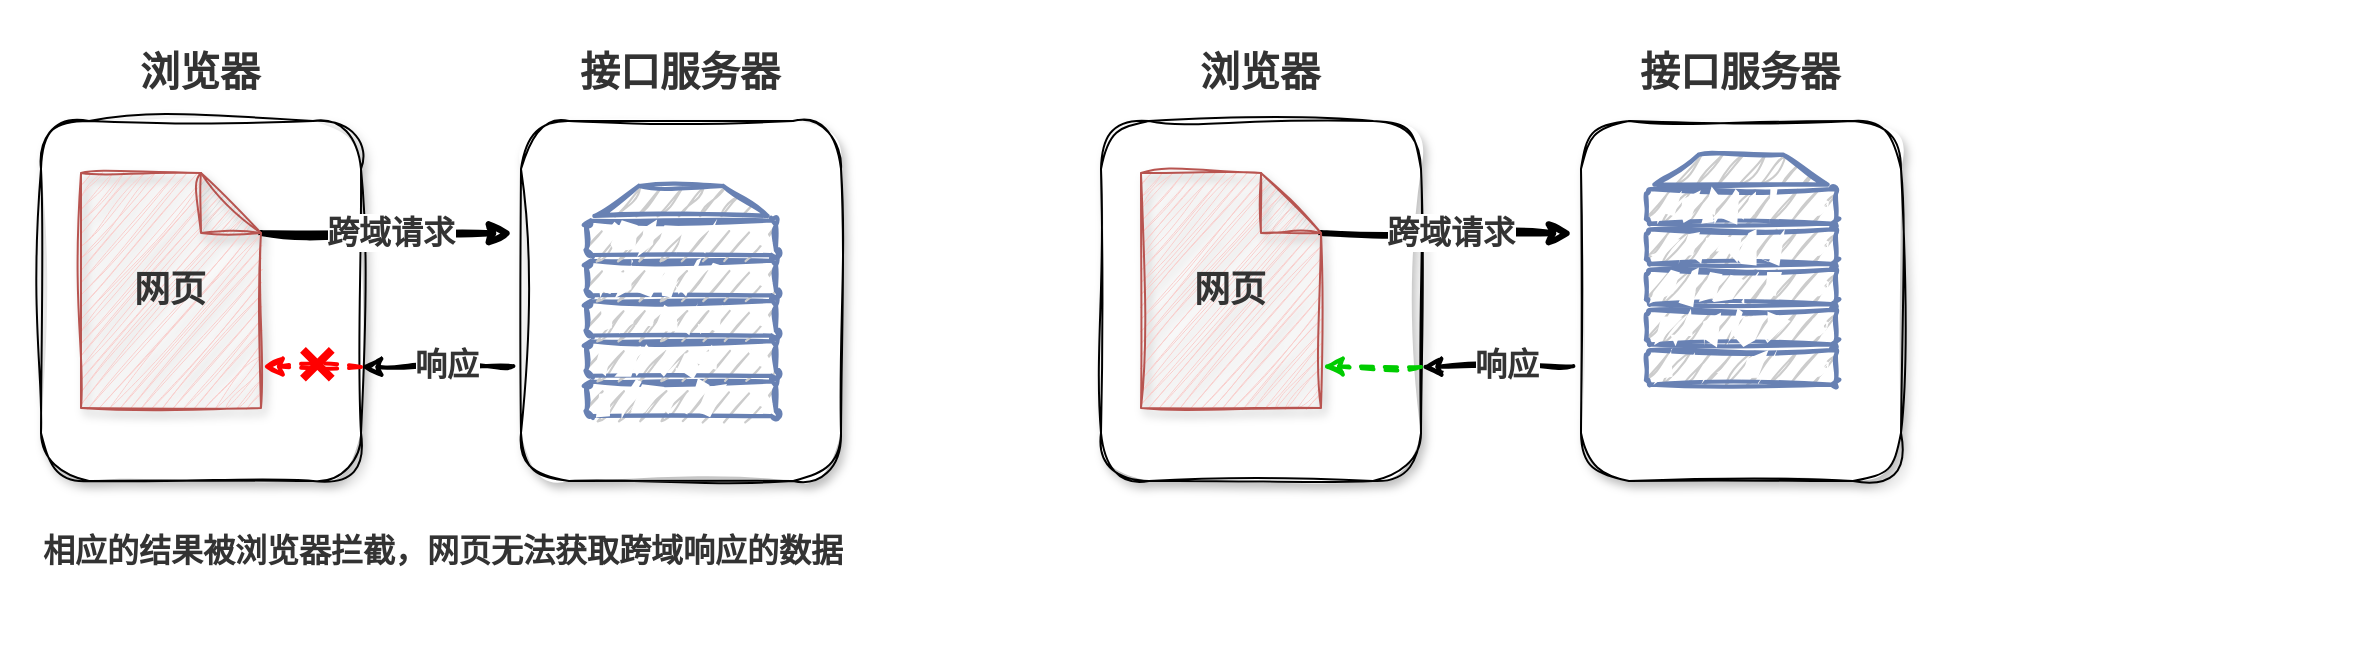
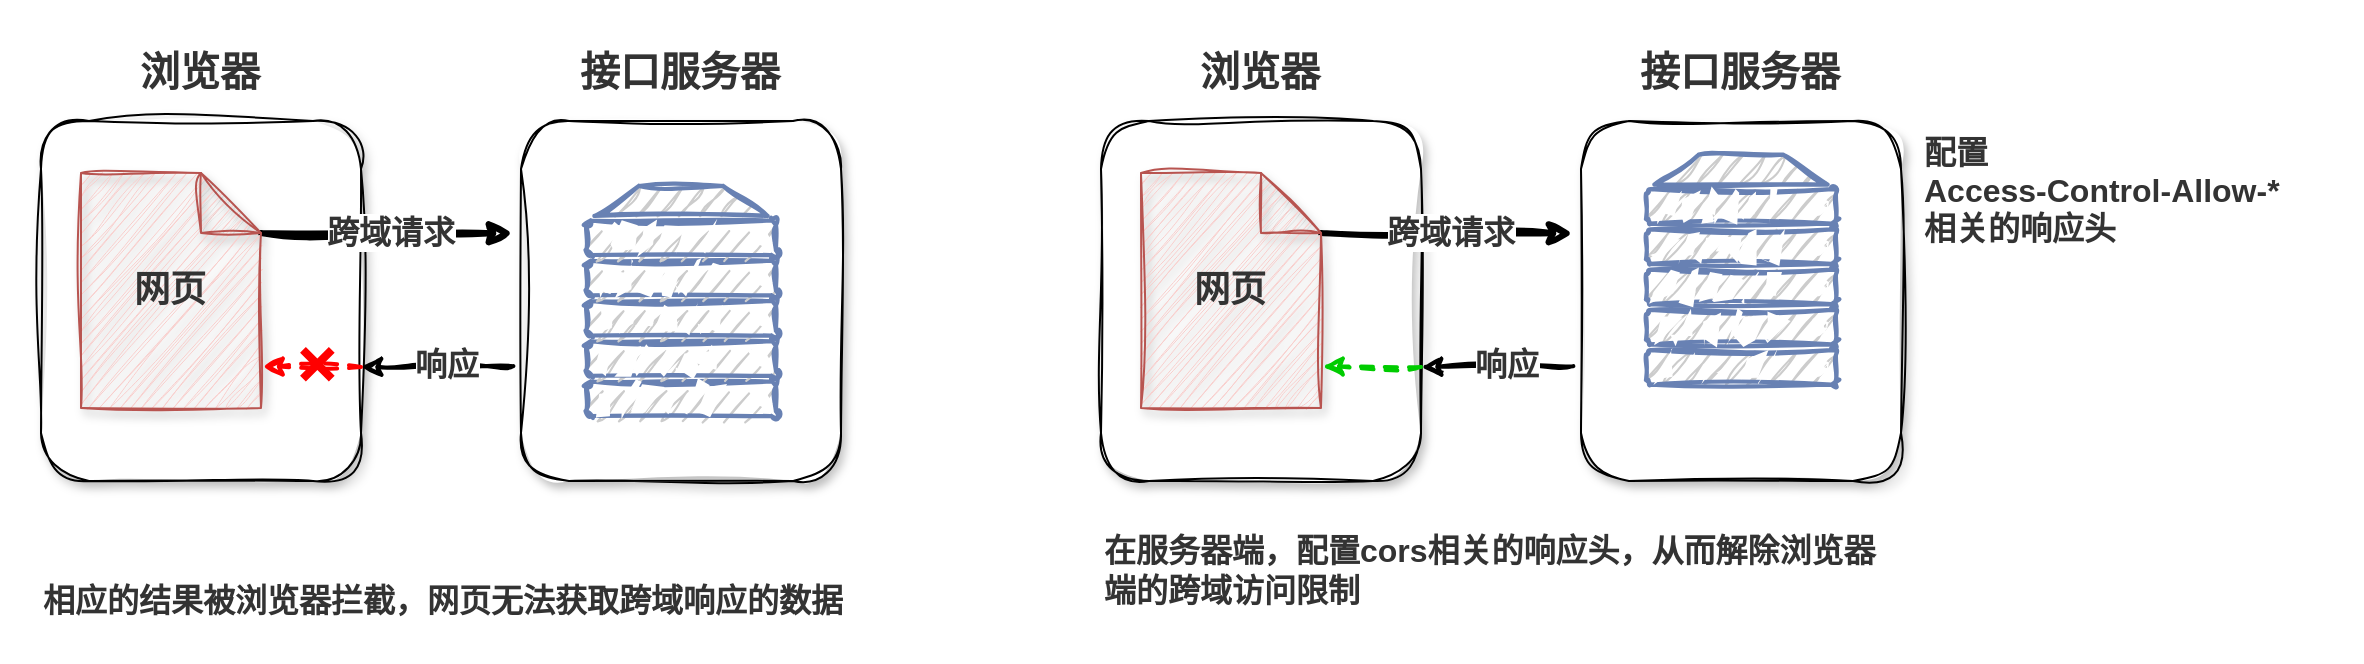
none -> (2121, 191)
(444, 551) -> (444, 601)
none -> (1504, 571)
